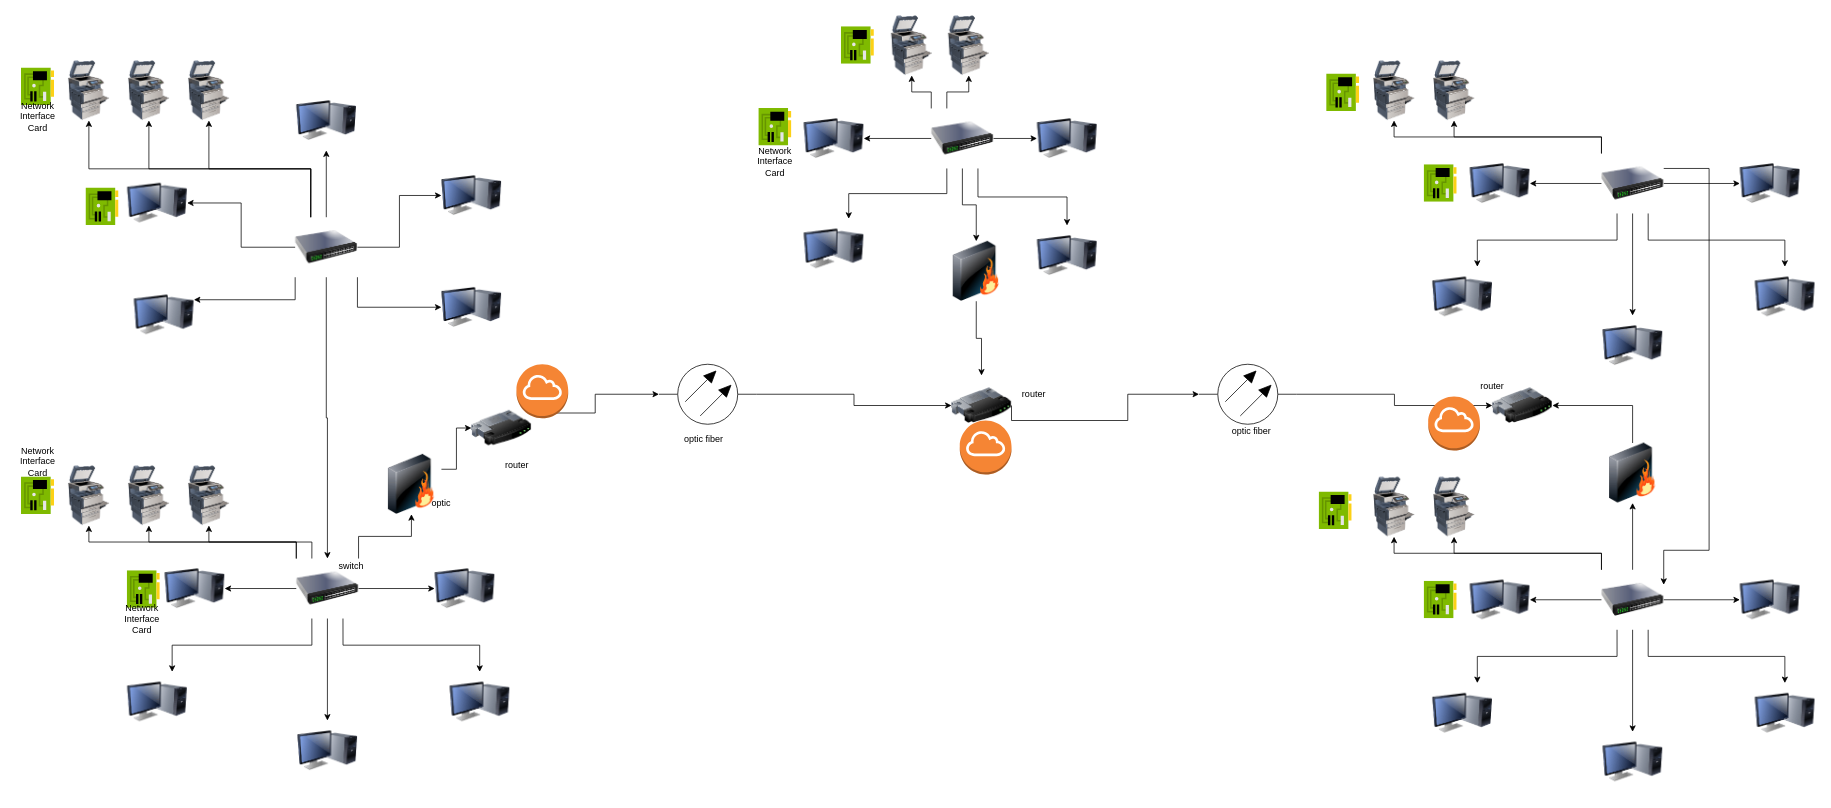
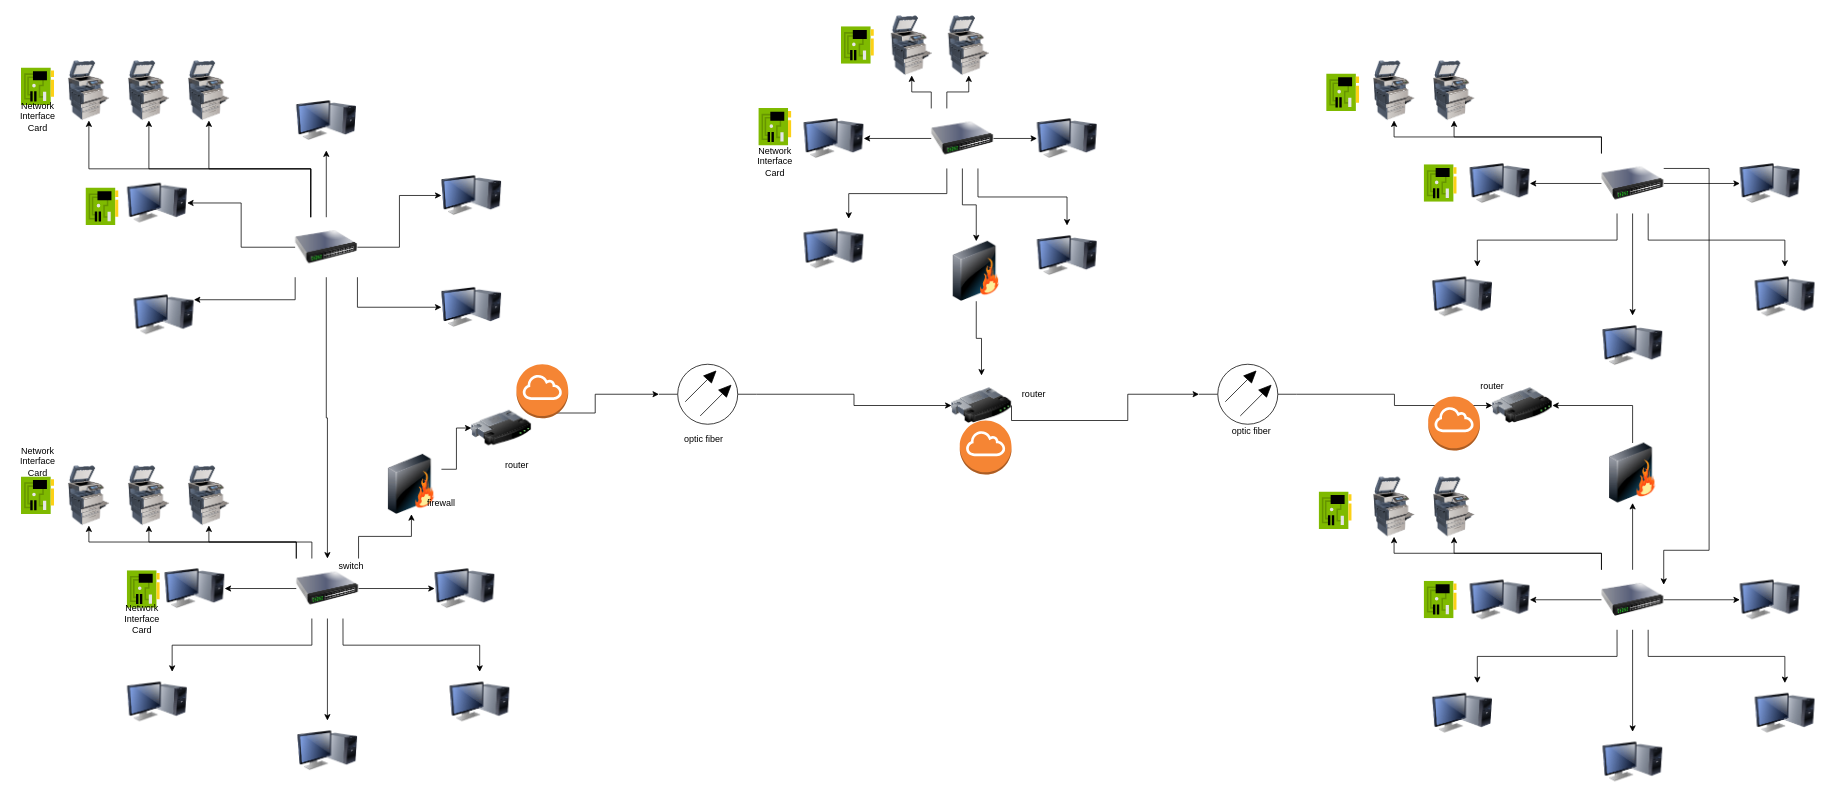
(441, 503) -> (441, 503)
